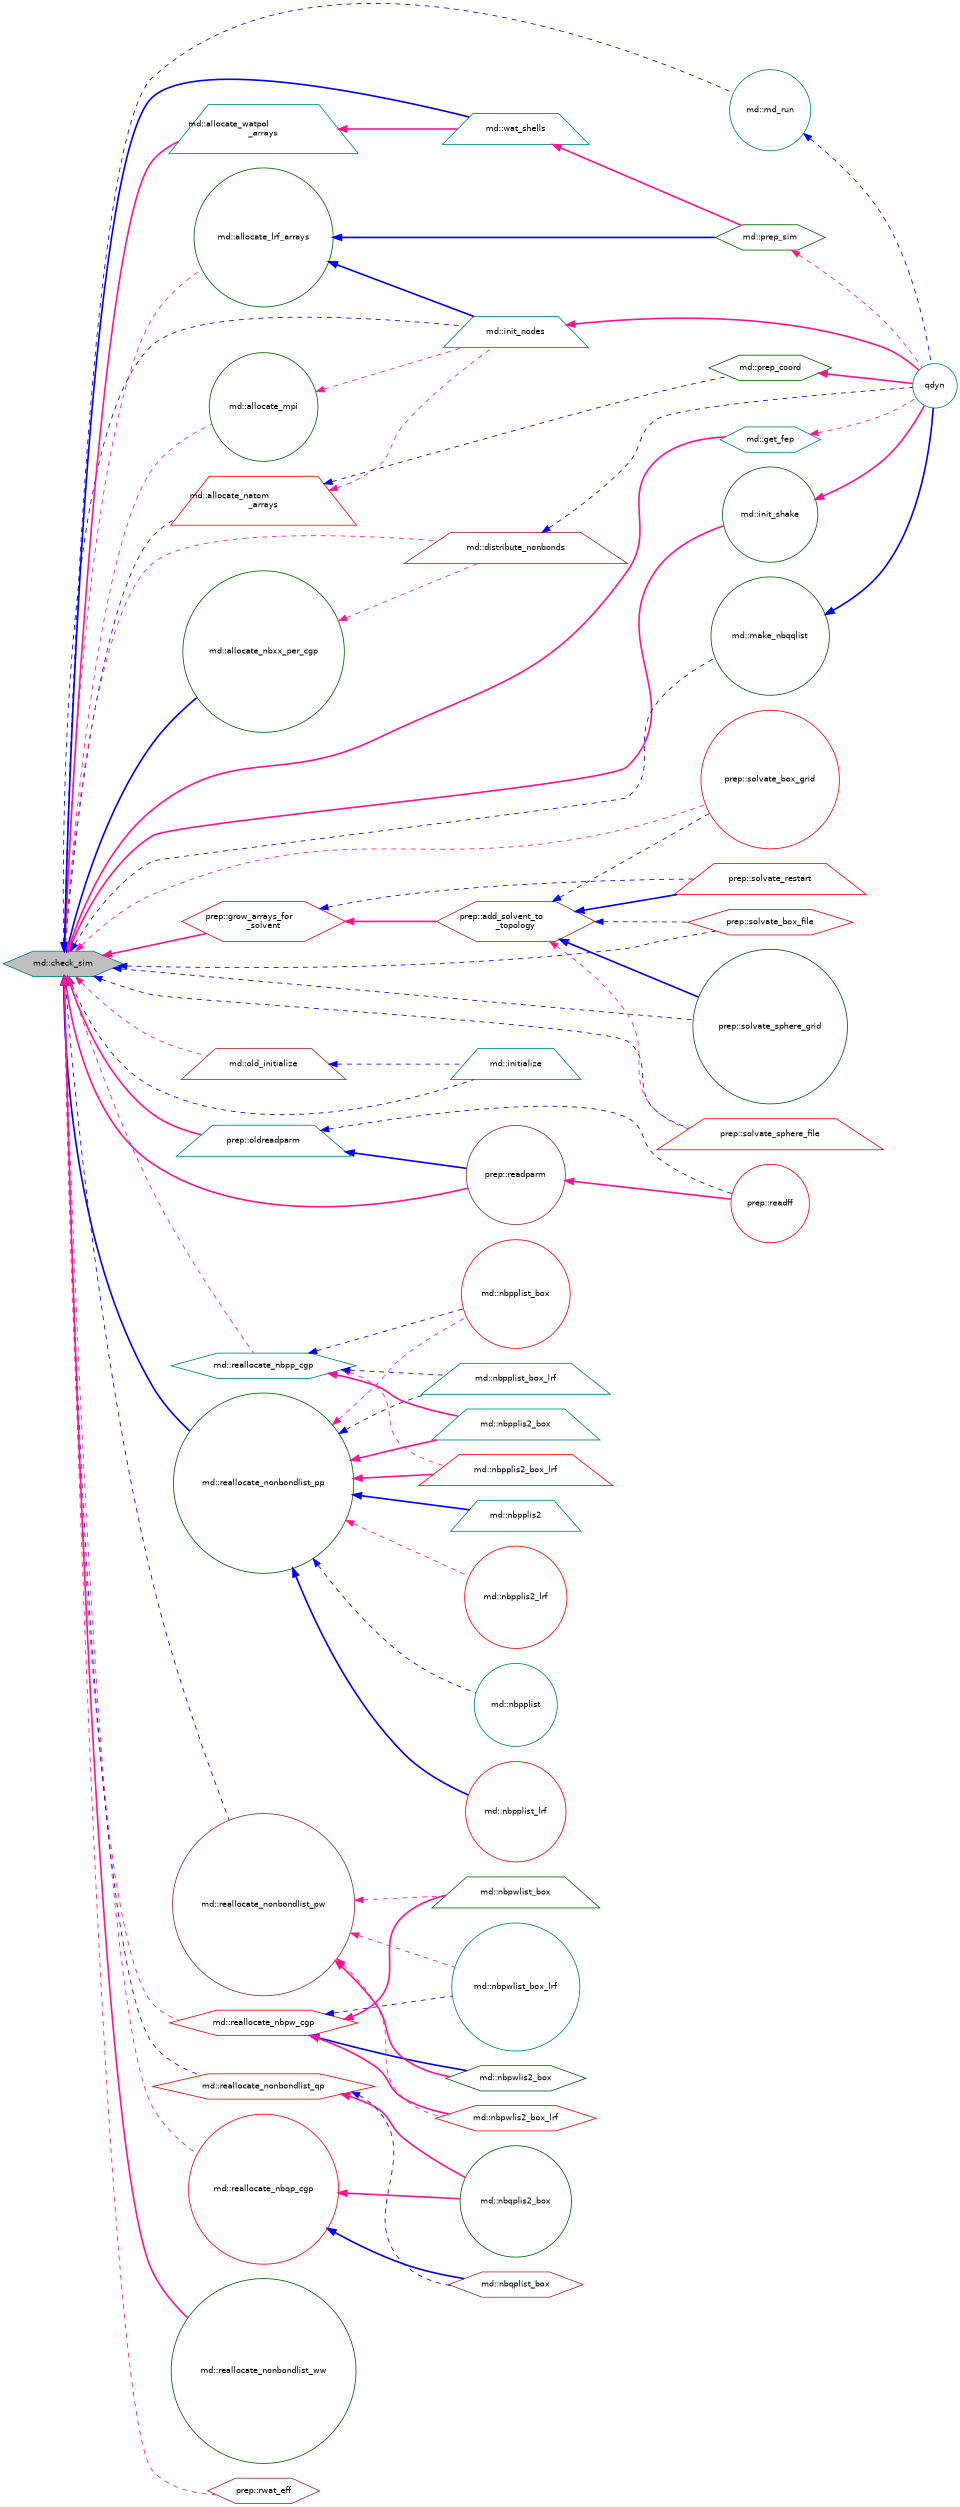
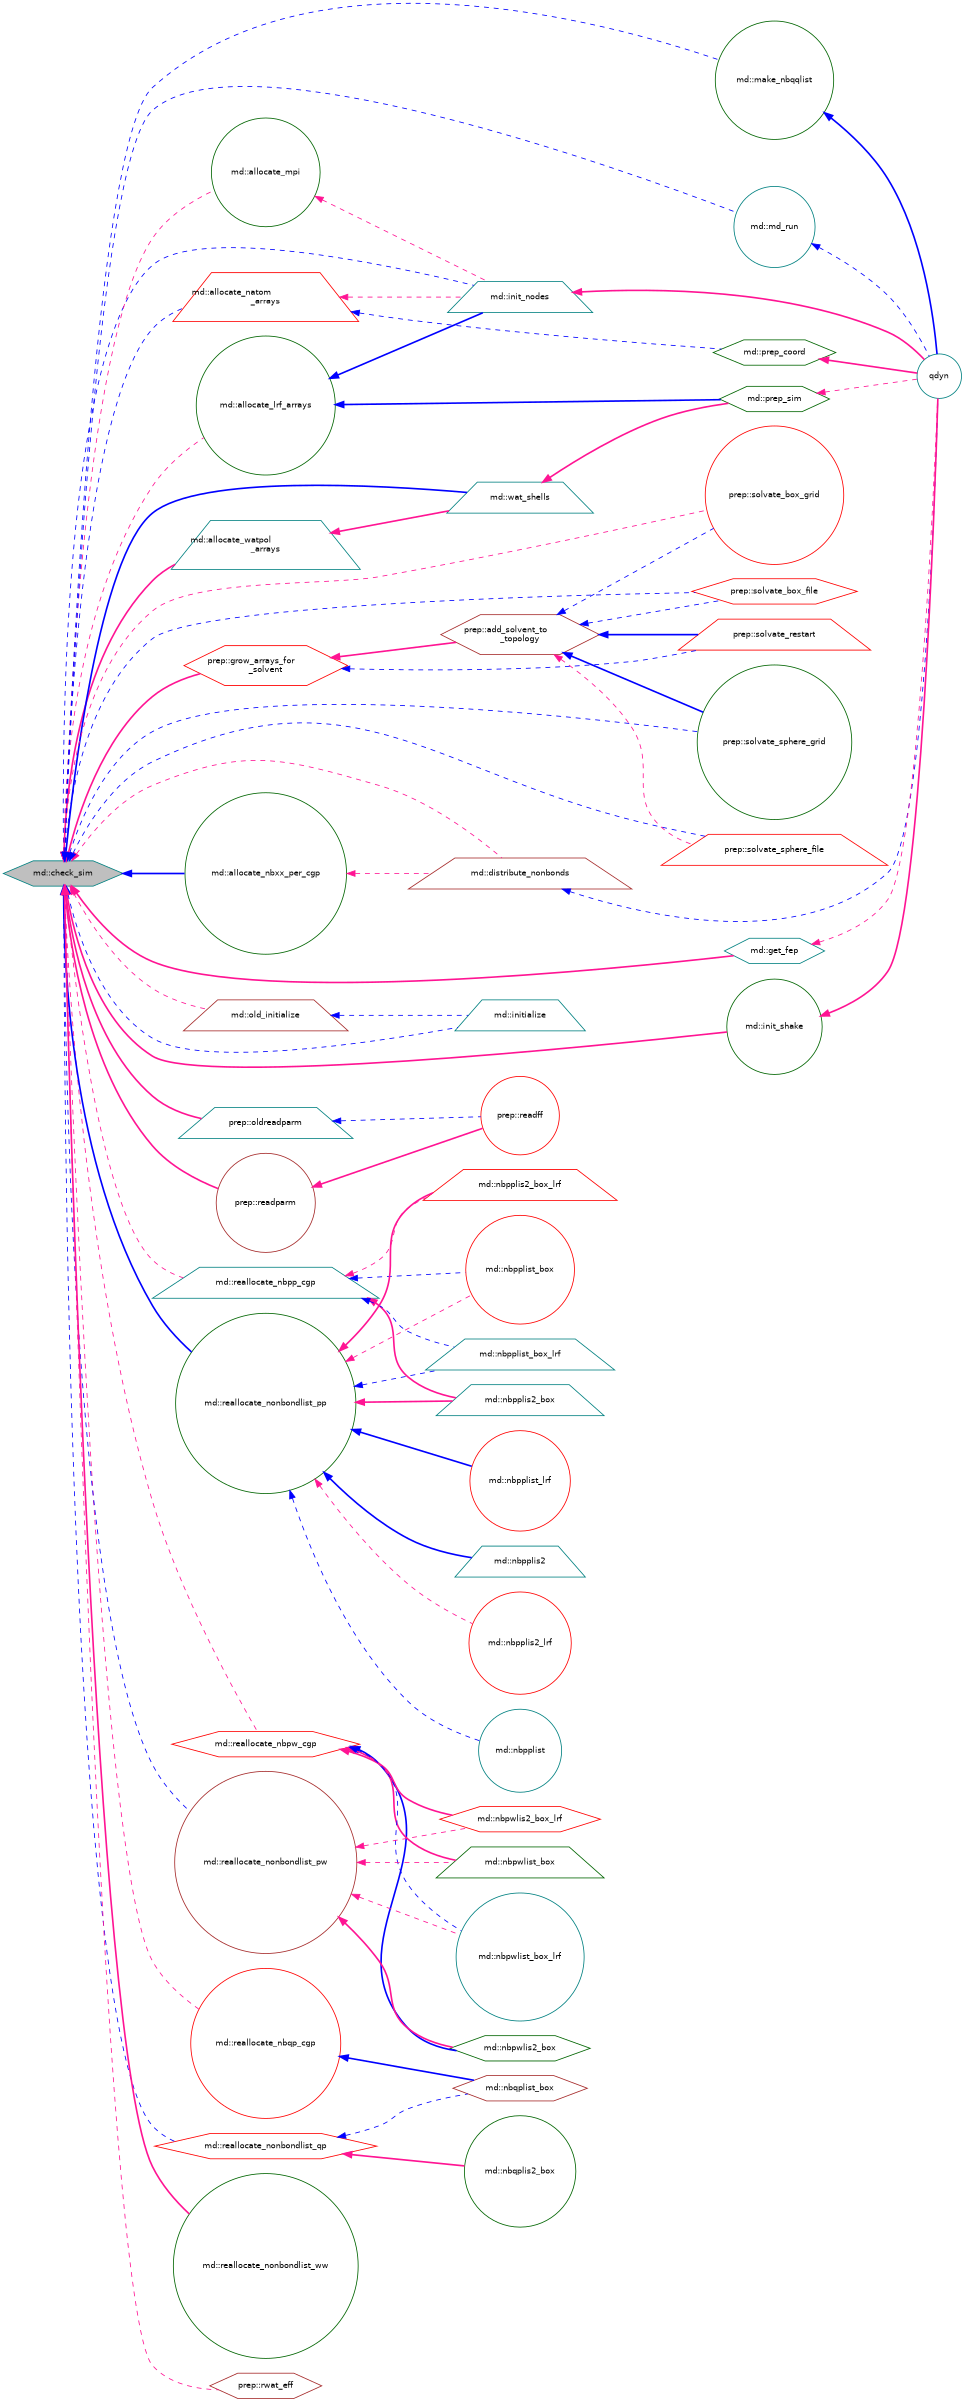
(410, 1161) -> none
(264, 1366) -> (266, 1283)
(404, 2196) -> none
